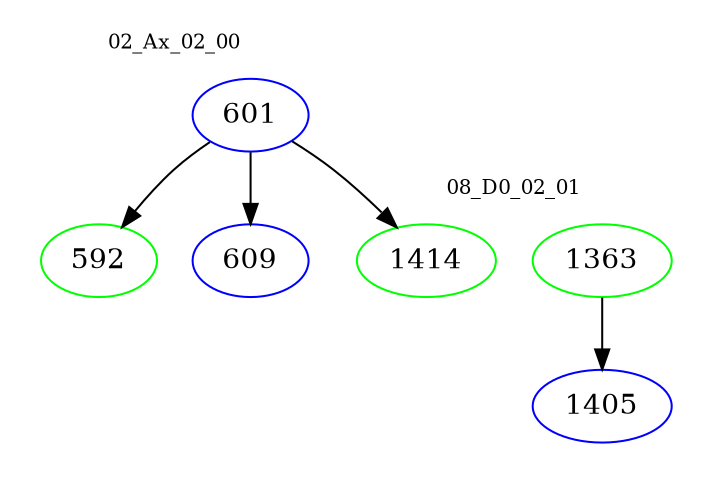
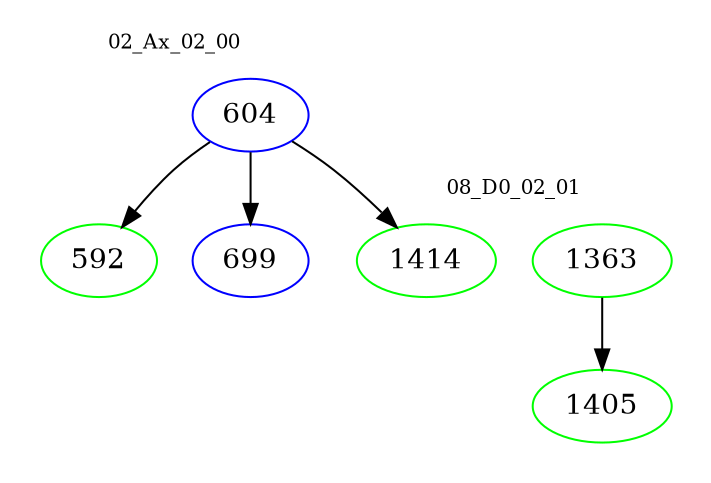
(251, 115) -> (251, 115)
(251, 261) -> (251, 261)
(602, 406) -> (602, 406)
